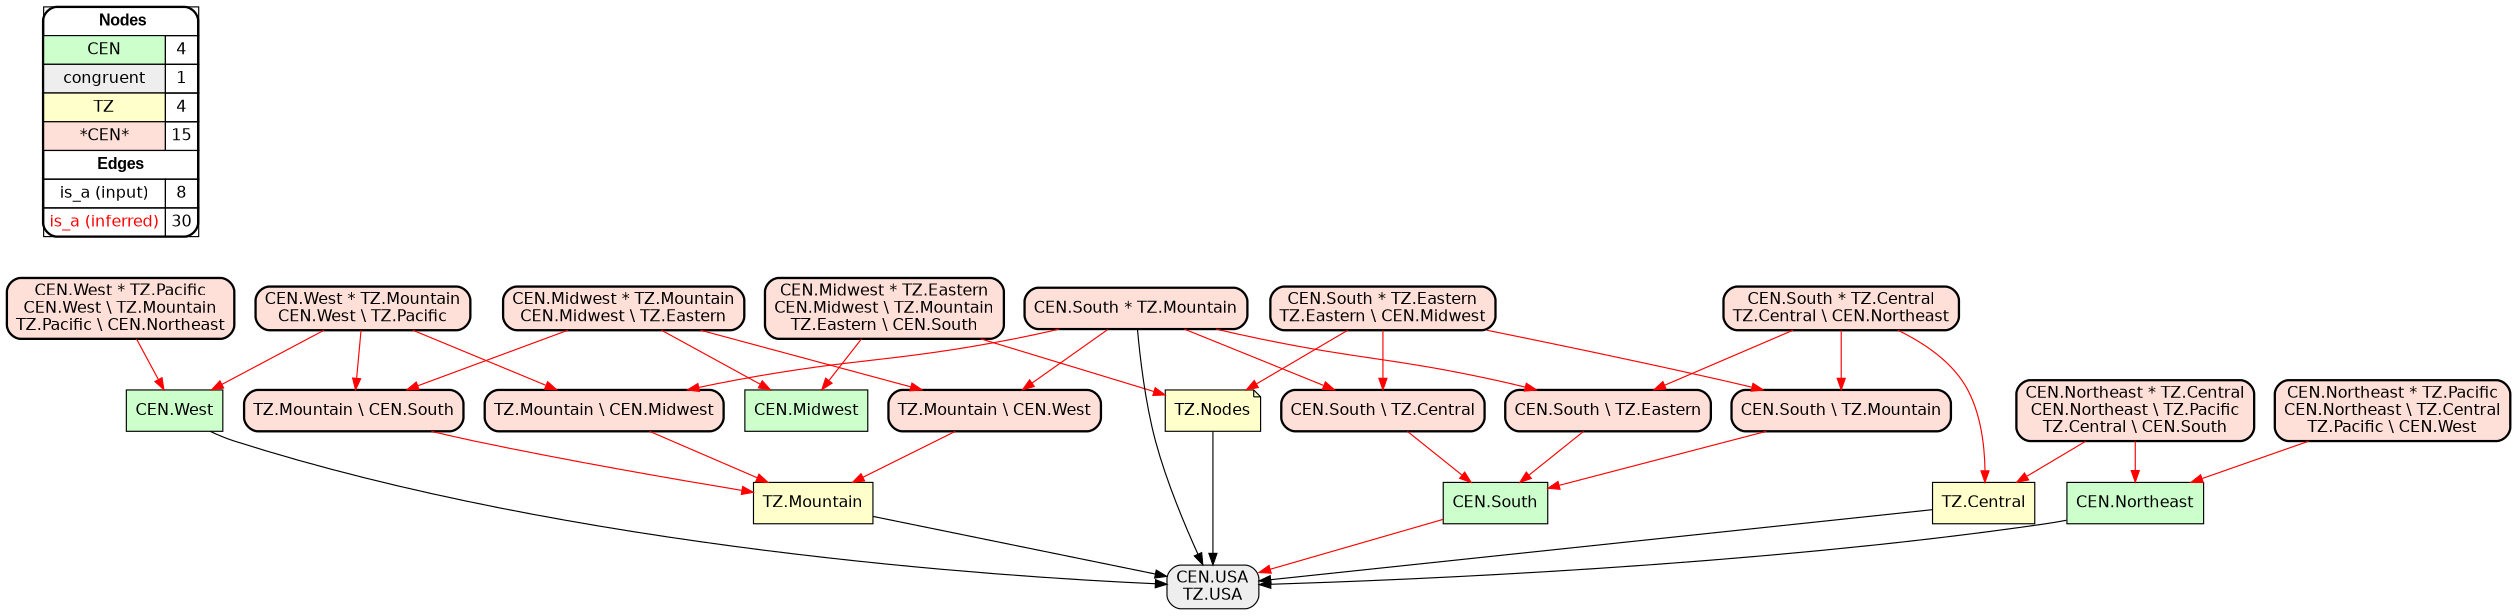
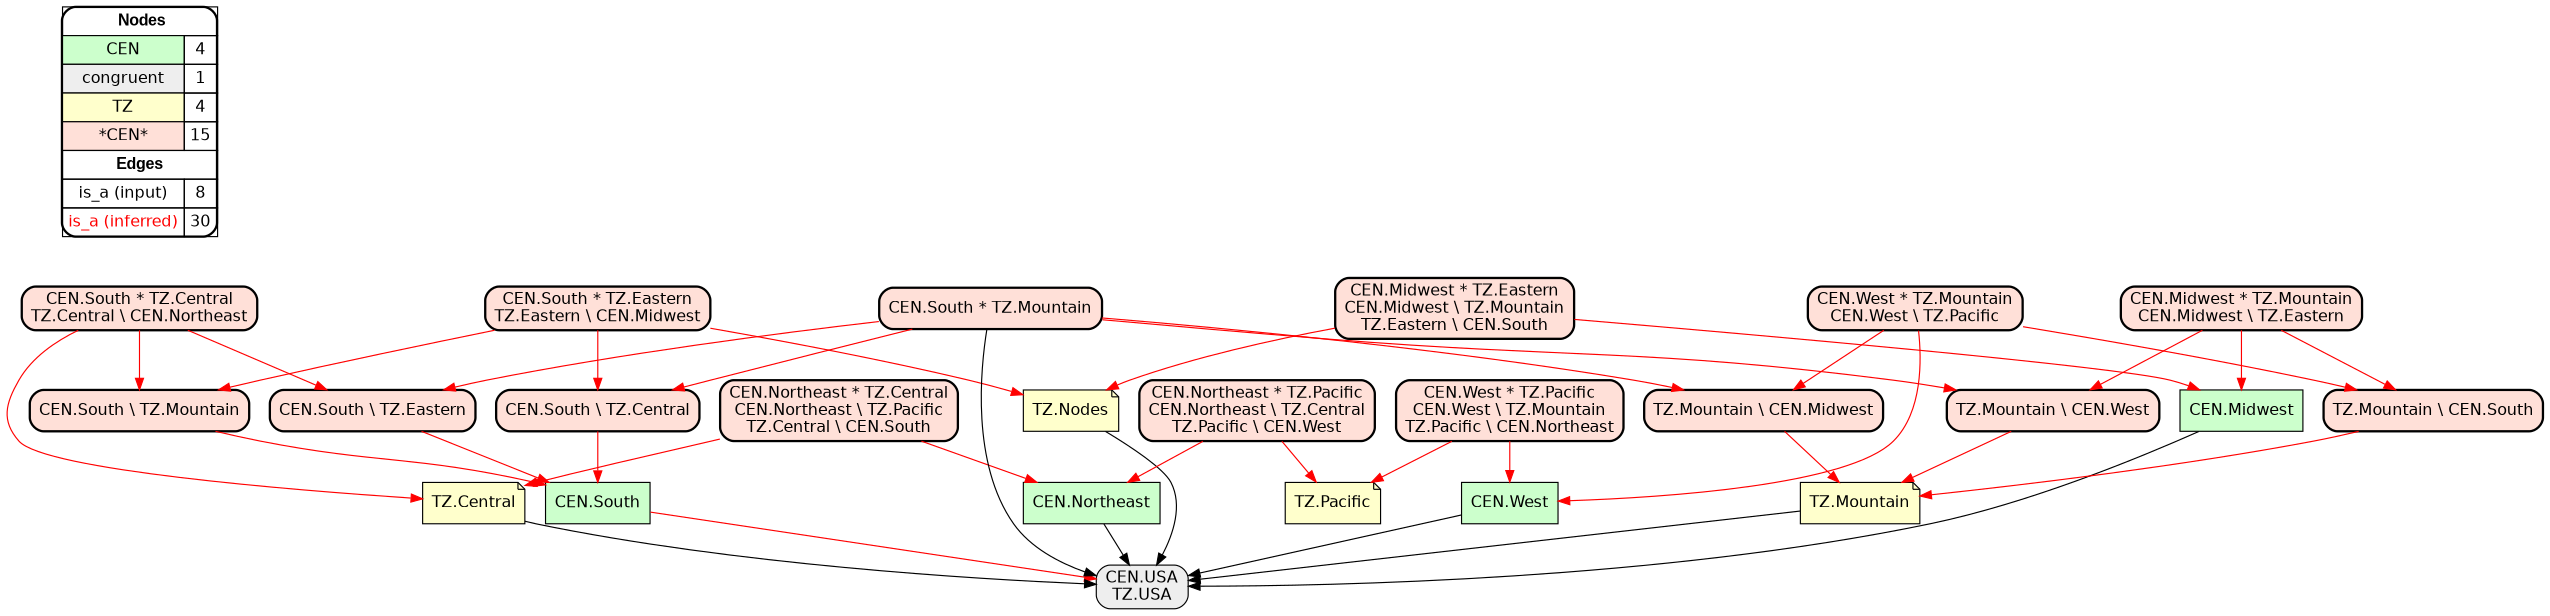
(813, 503) -> (1860, 503)
none -> (1333, 503)
(1984, 503) -> (474, 503)
none -> (1708, 558)
